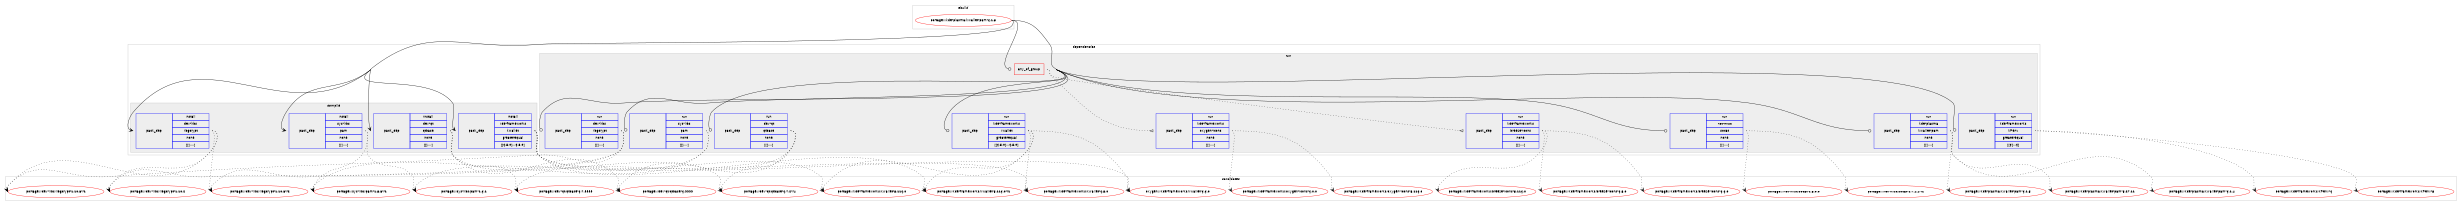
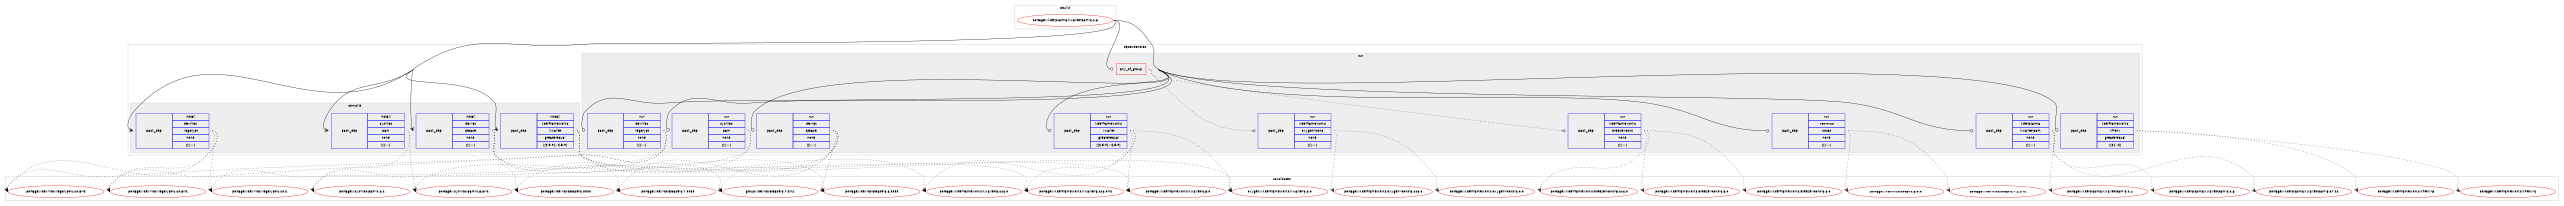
(770, 192) -> (770, 192)
none -> (872, 192)
